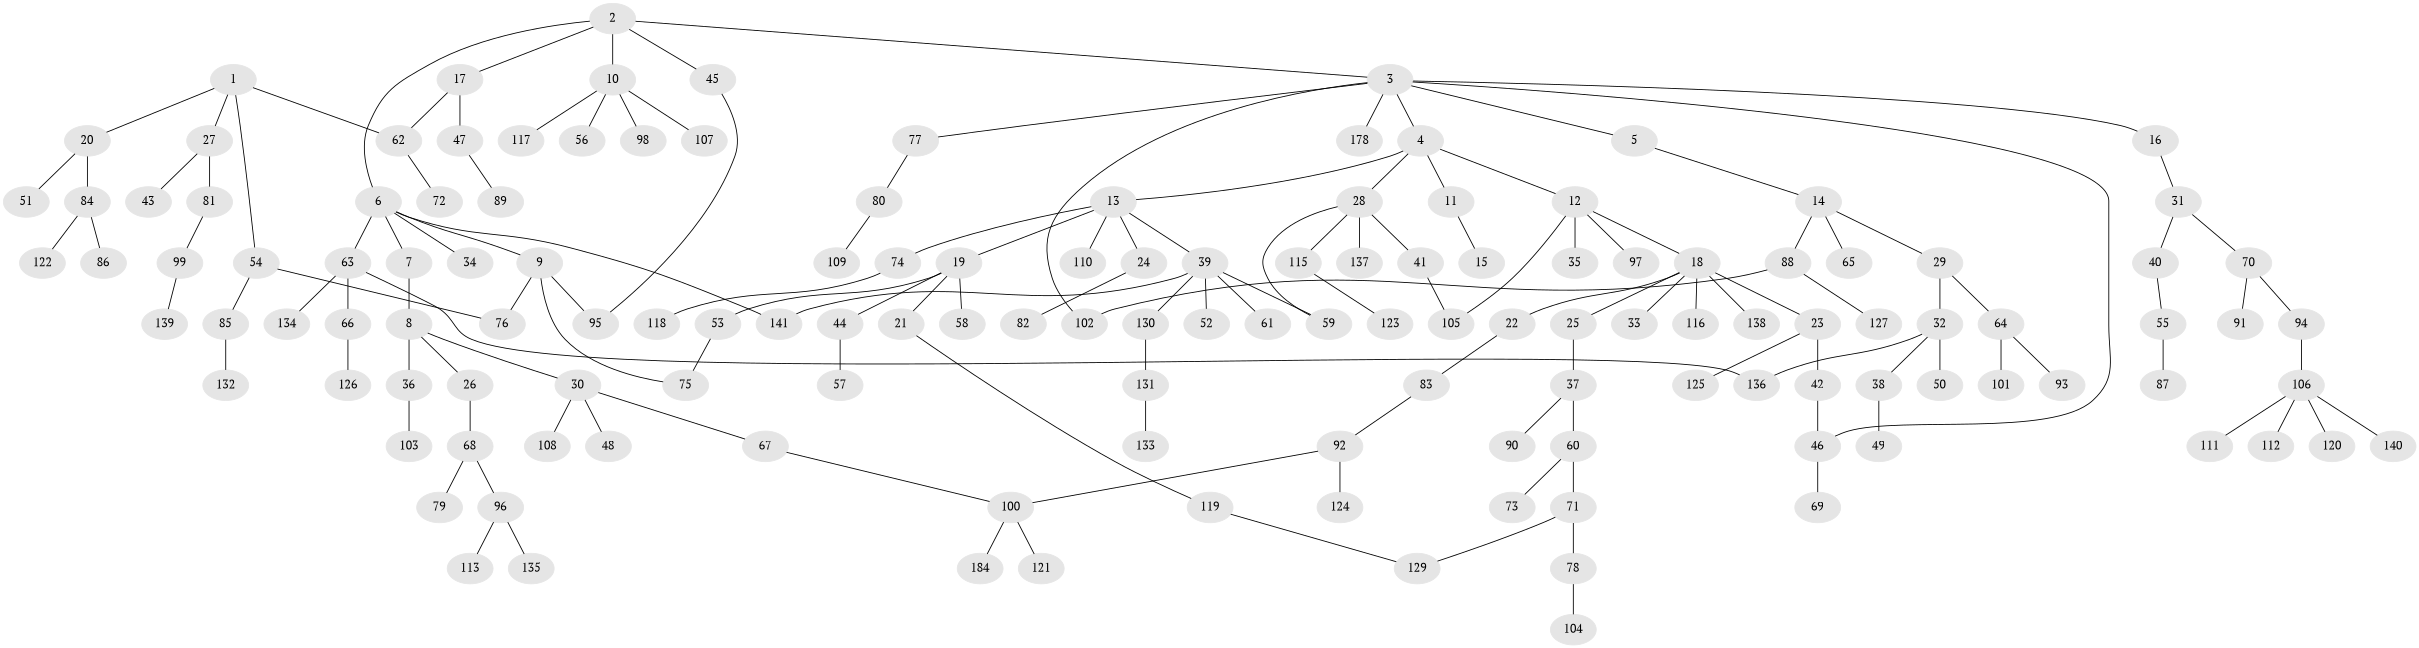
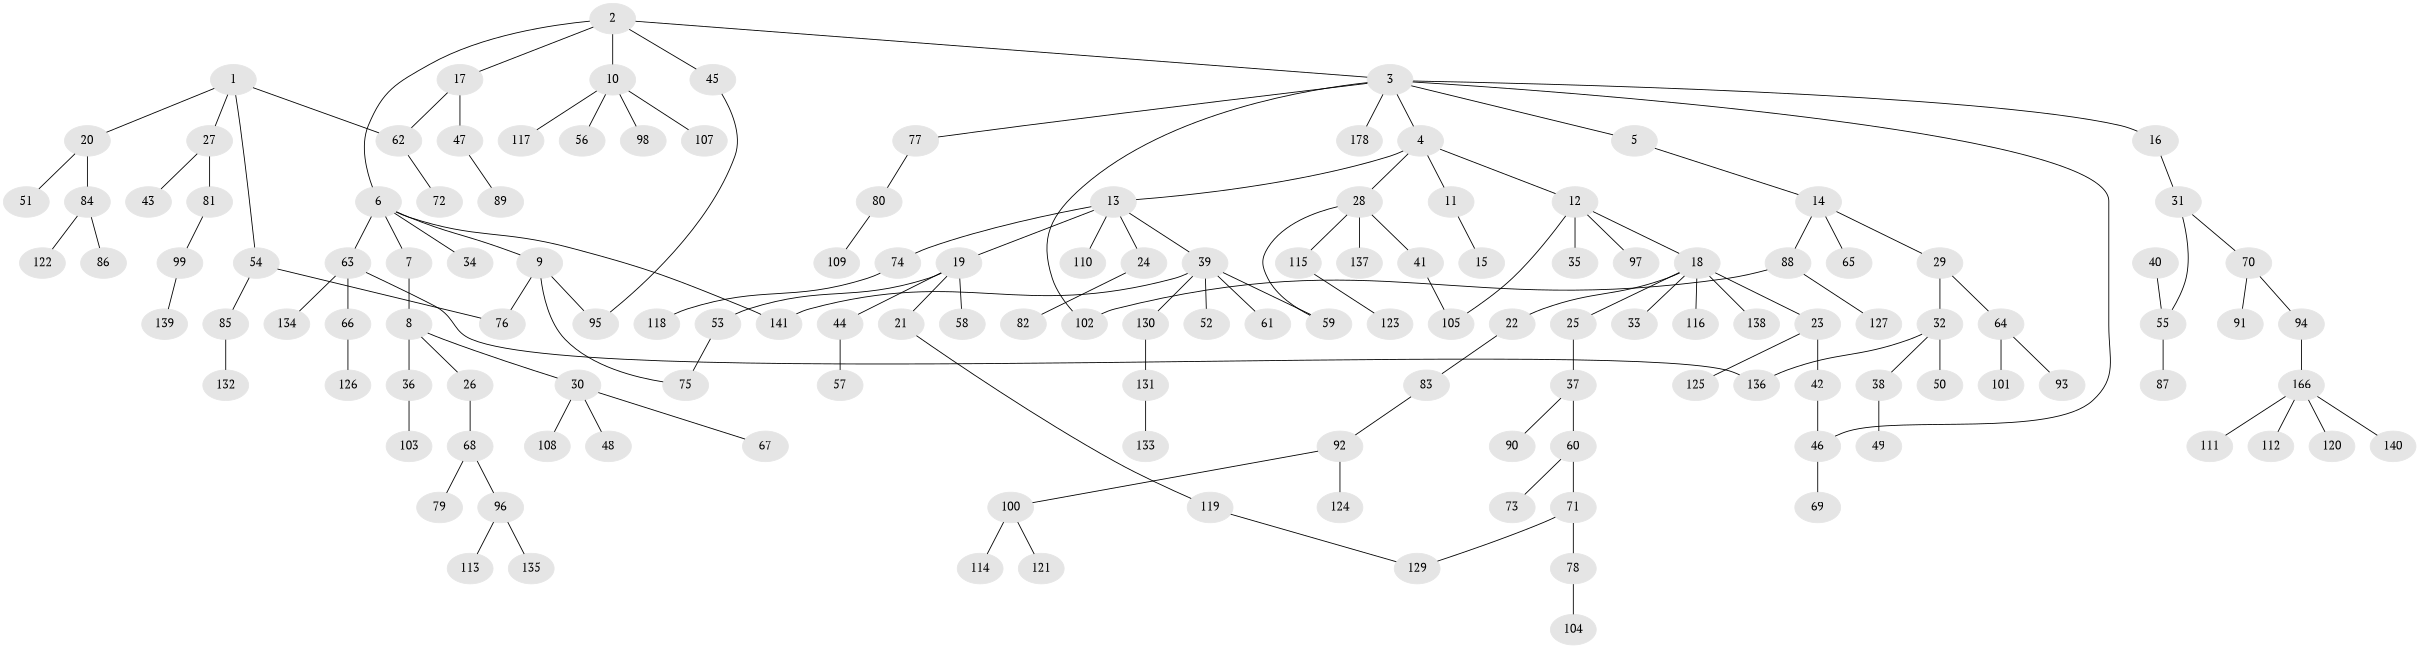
(2167, 232) -> (2188, 265)
(2301, 385) -> (2301, 385)
(888, 477) -> none
(980, 569) -> (980, 569)
